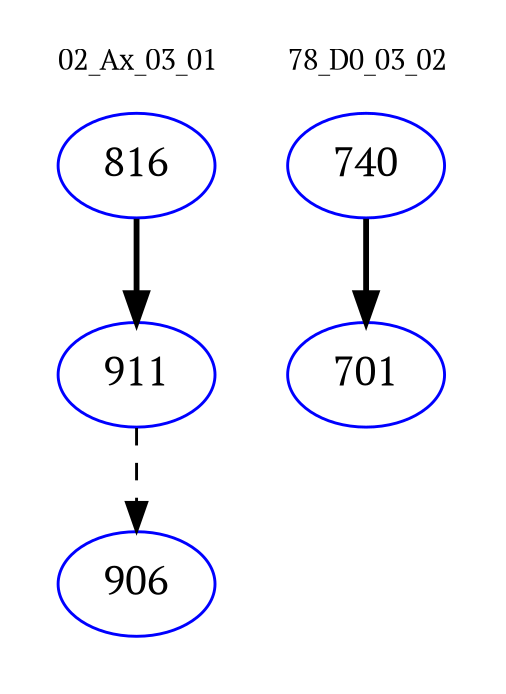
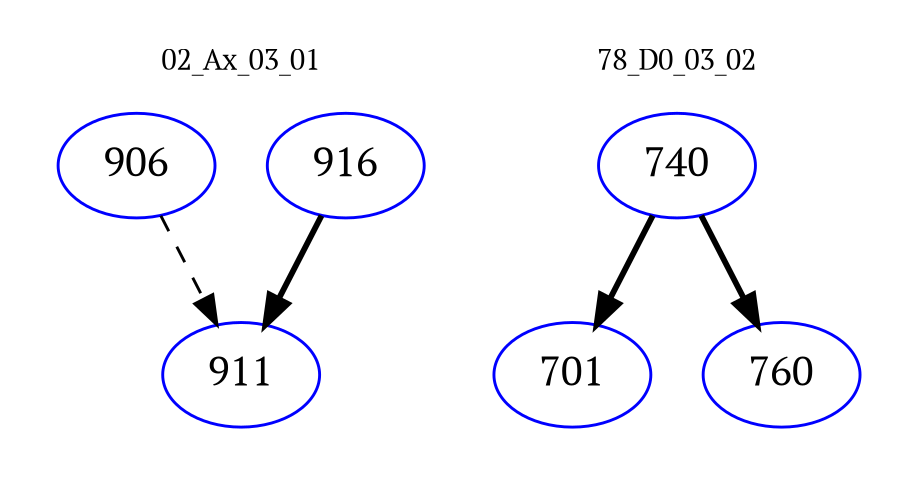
(137, 166) -> (346, 166)
none -> (782, 375)
(137, 465) -> (182, 257)
